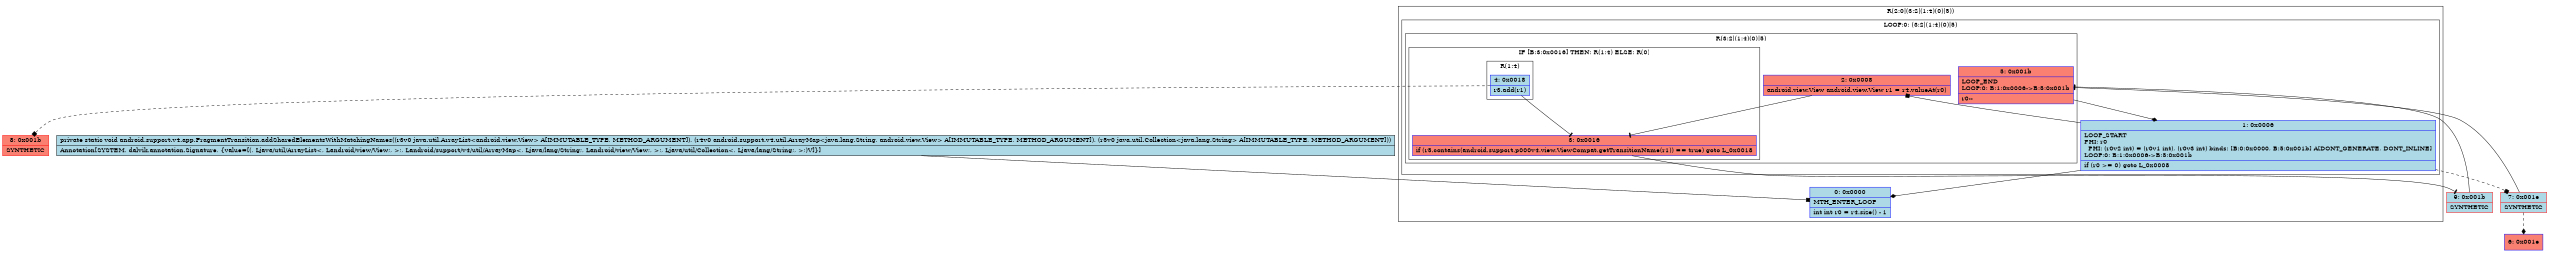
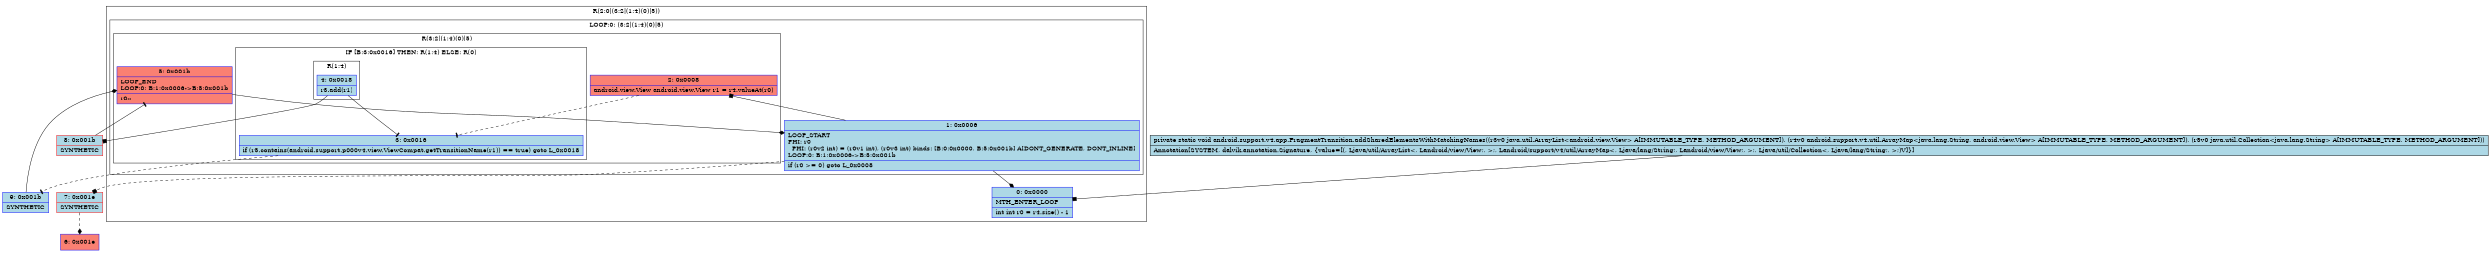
(761, 92) -> (219, 122)
(2300, 97) -> (49, 125)
(2436, 113) -> (119, 120)
(1722, 115) -> (553, 114)
(26, 146) -> (80, 146)
(1584, 146) -> (411, 146)
(2043, 176) -> (159, 168)
(2470, 202) -> (26, 202)
